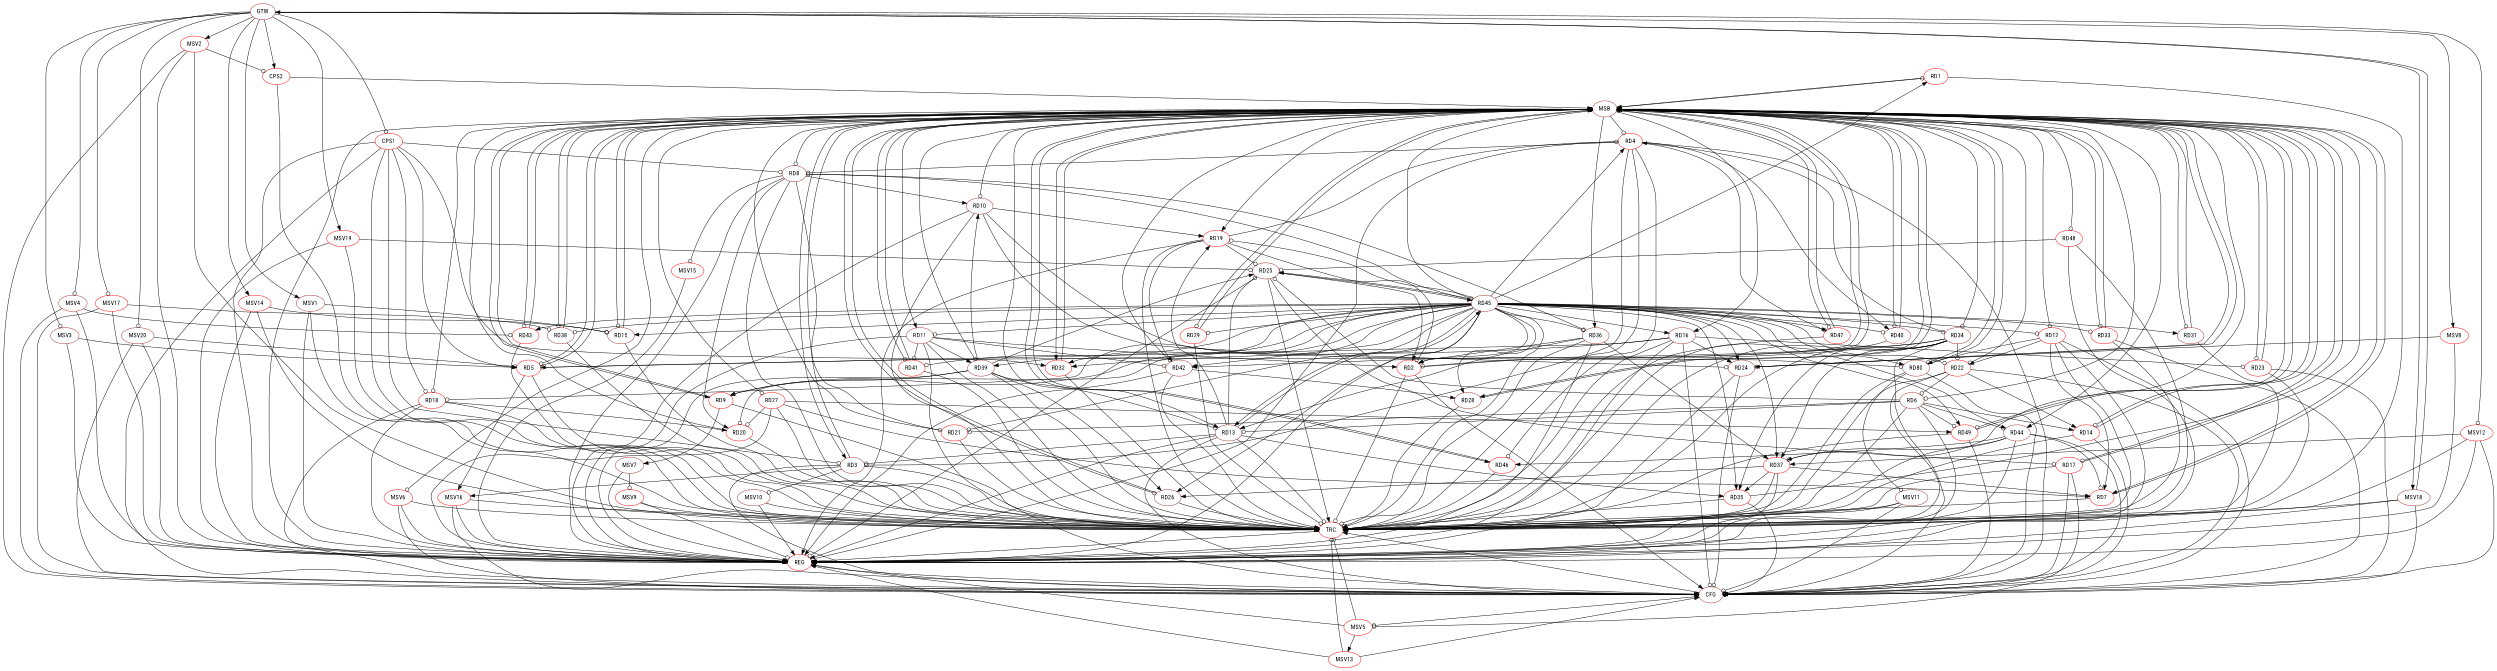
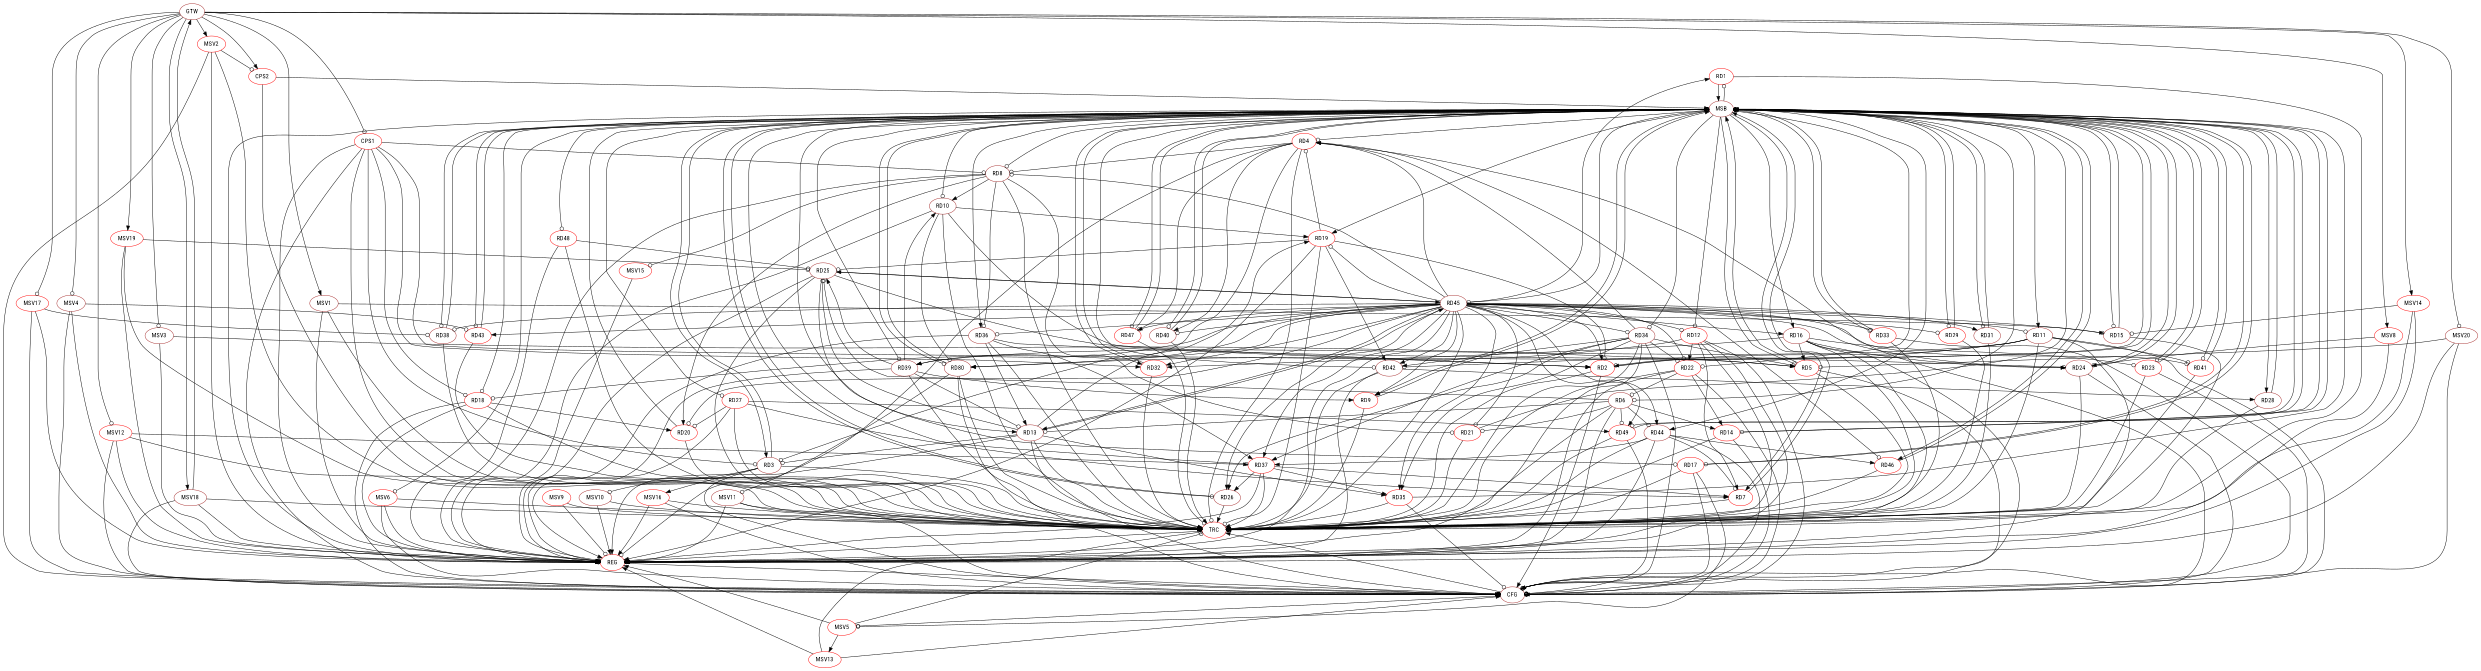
(1535, 339) -> none
(1081, 420) -> (1389, 409)
(490, 433) -> (1908, 568)
(630, 465) -> none
